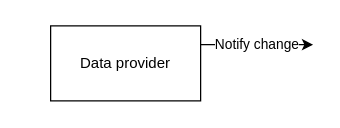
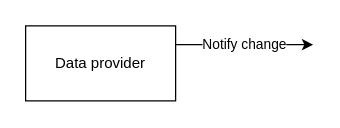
(126, 63) -> (101, 63)
